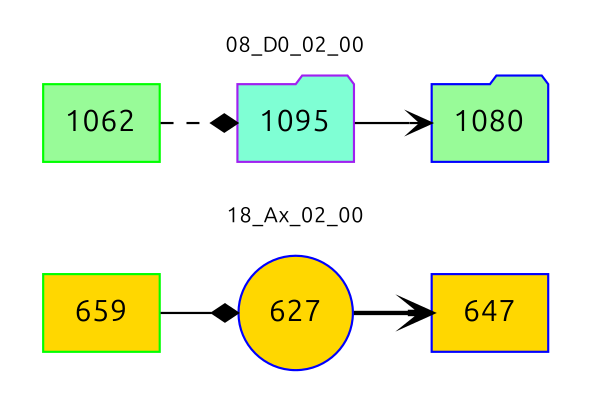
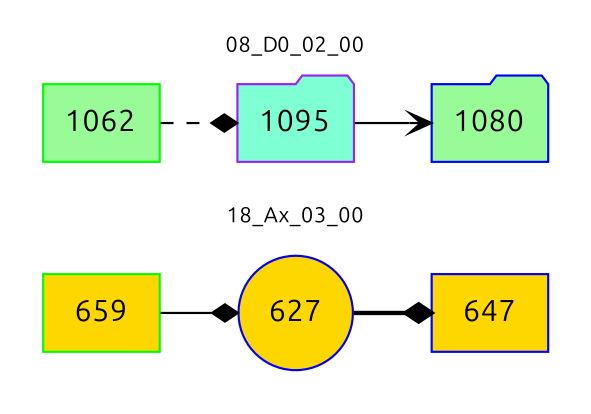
(296, 217) -> (296, 217)
(382, 313) -> (382, 313)
